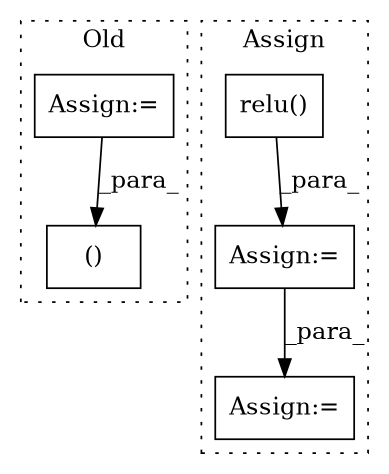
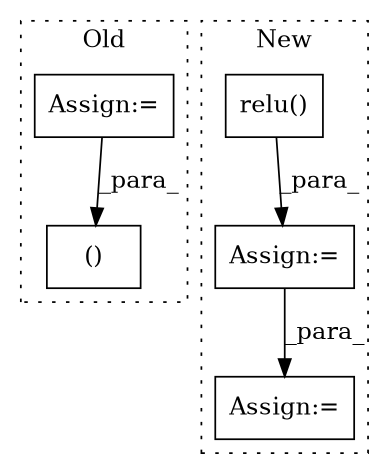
(285, 41) -> (285, 41)
